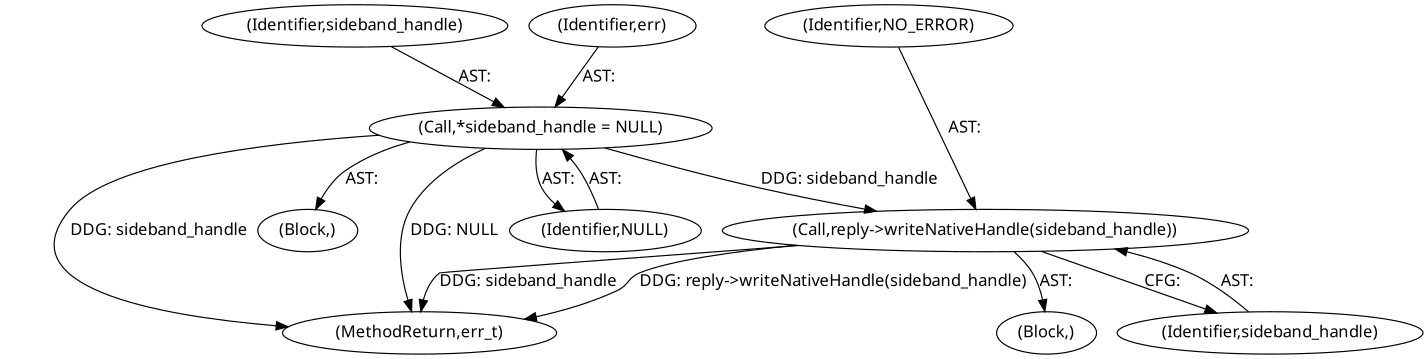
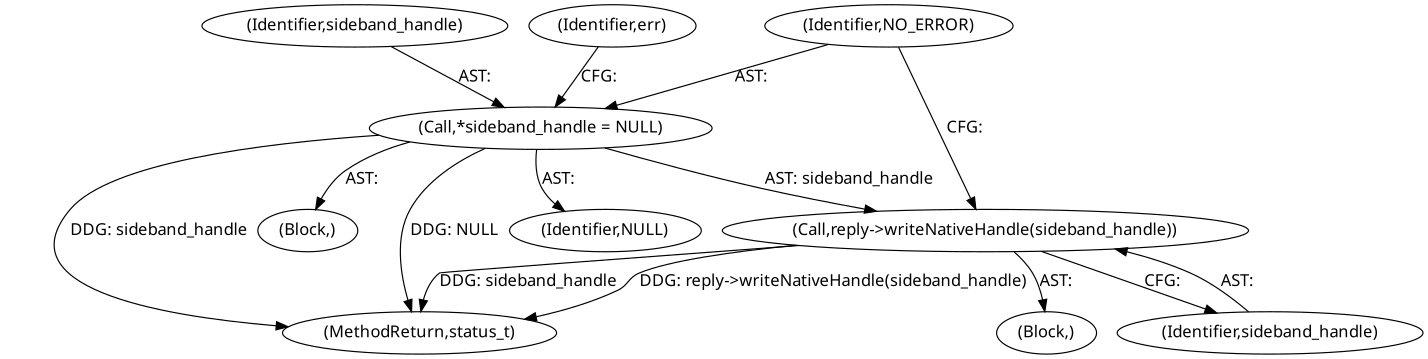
(601, 77) -> (601, 77)
(967, 128) -> (967, 128)
(850, 179) -> (850, 179)
(587, 182) -> (722, 75)
(420, 333) -> (420, 333)
